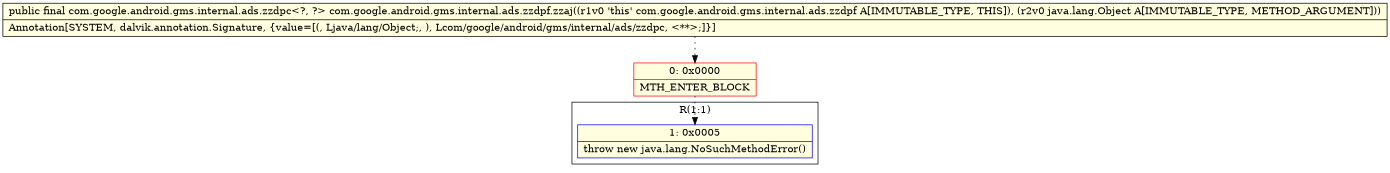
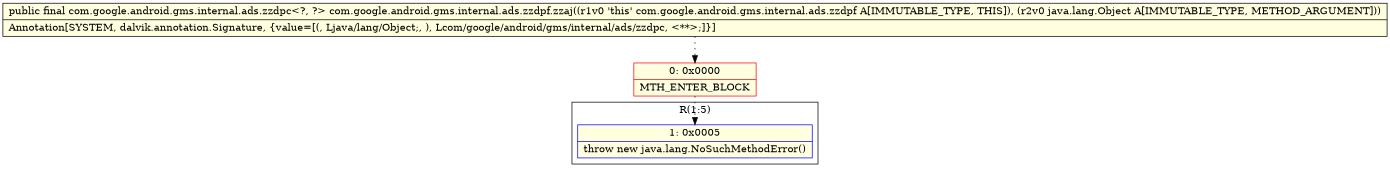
(695, 110) -> (695, 110)
